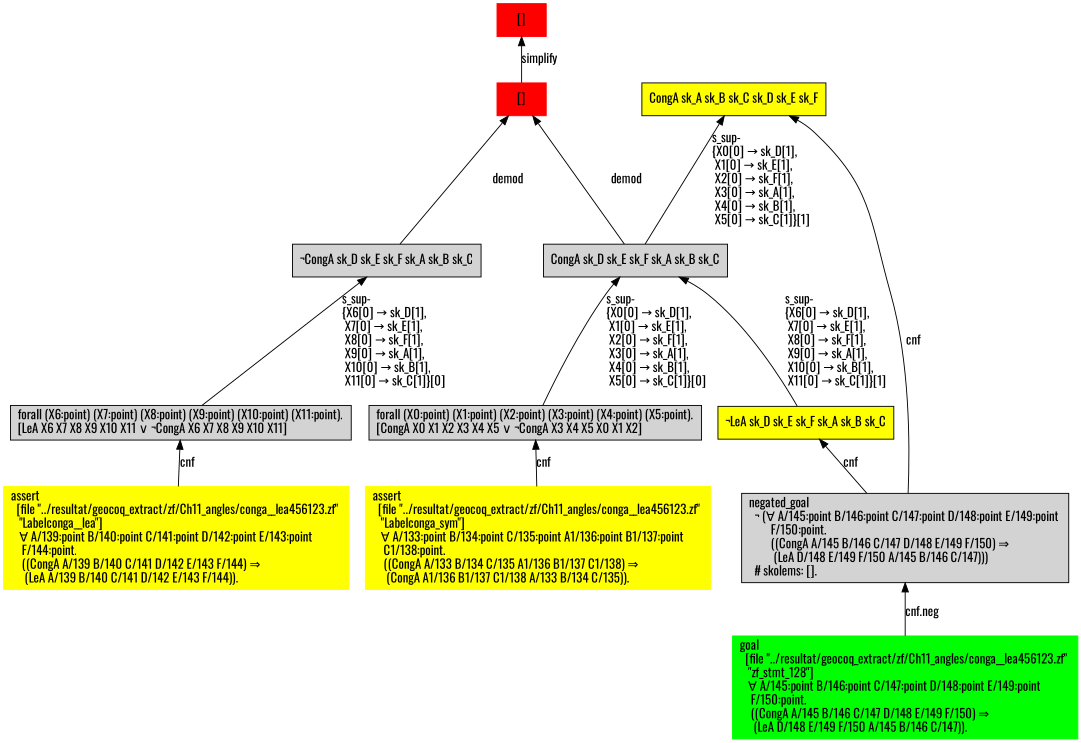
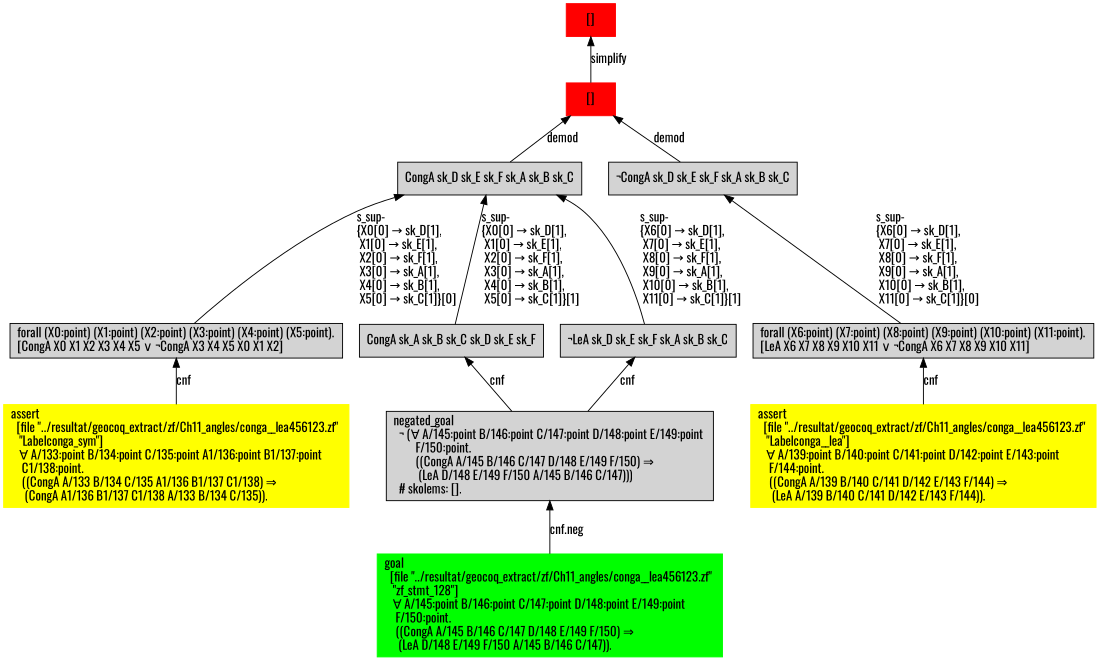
(734, 99) -> (451, 341)
(682, 184) -> (469, 264)
(806, 423) -> (648, 341)
